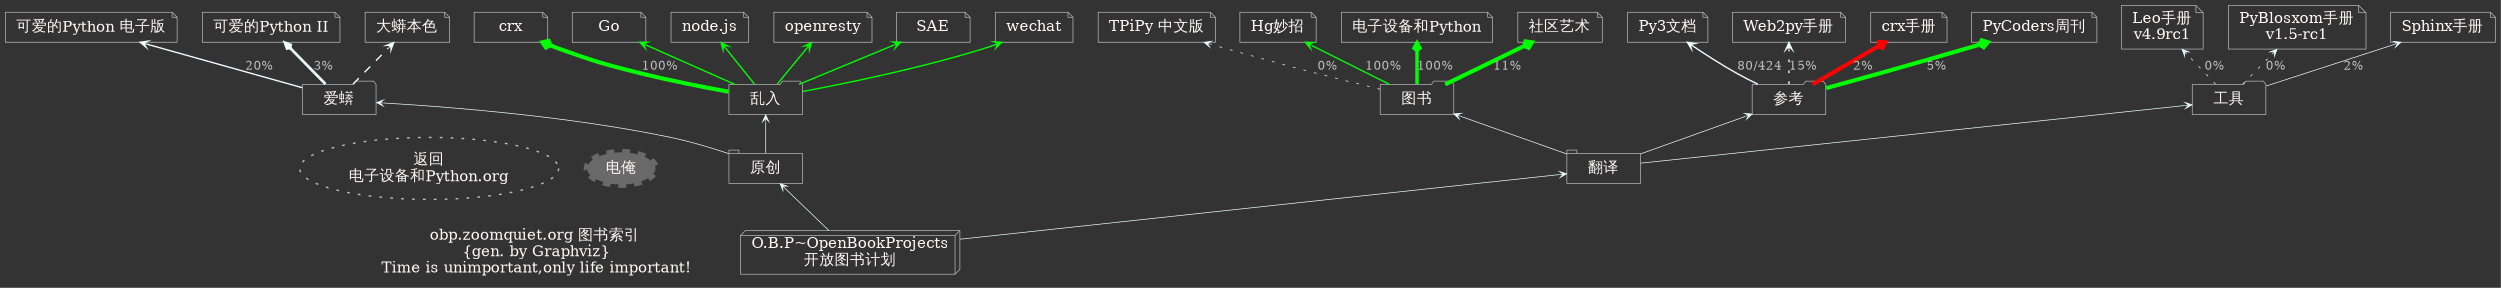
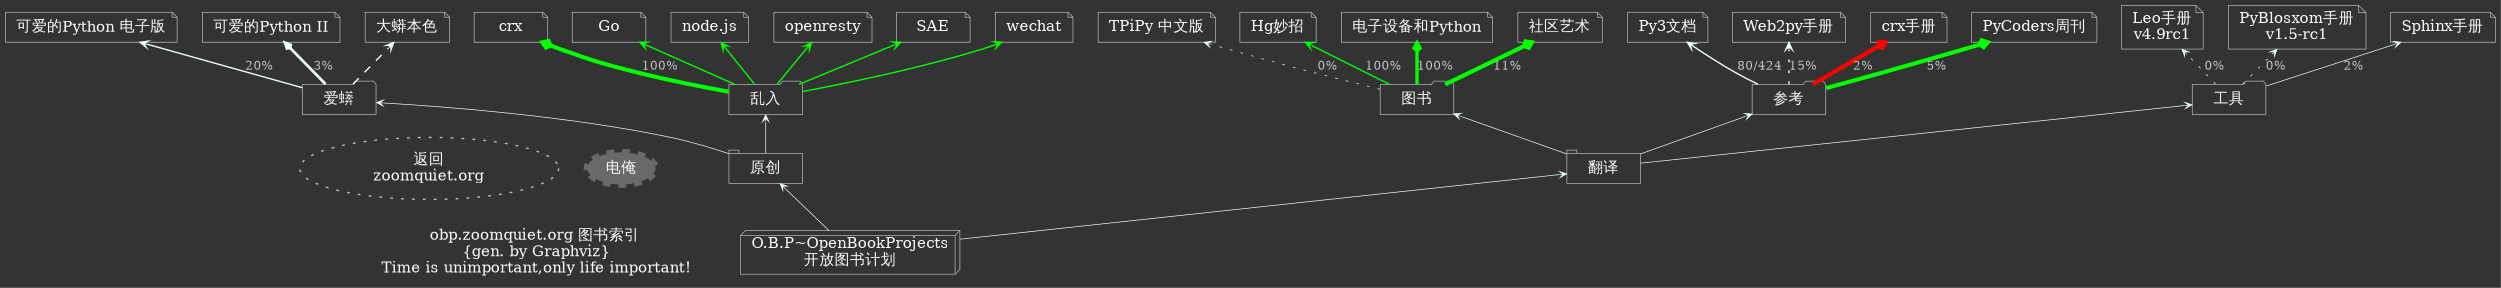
(429, 168) -> (429, 168)
